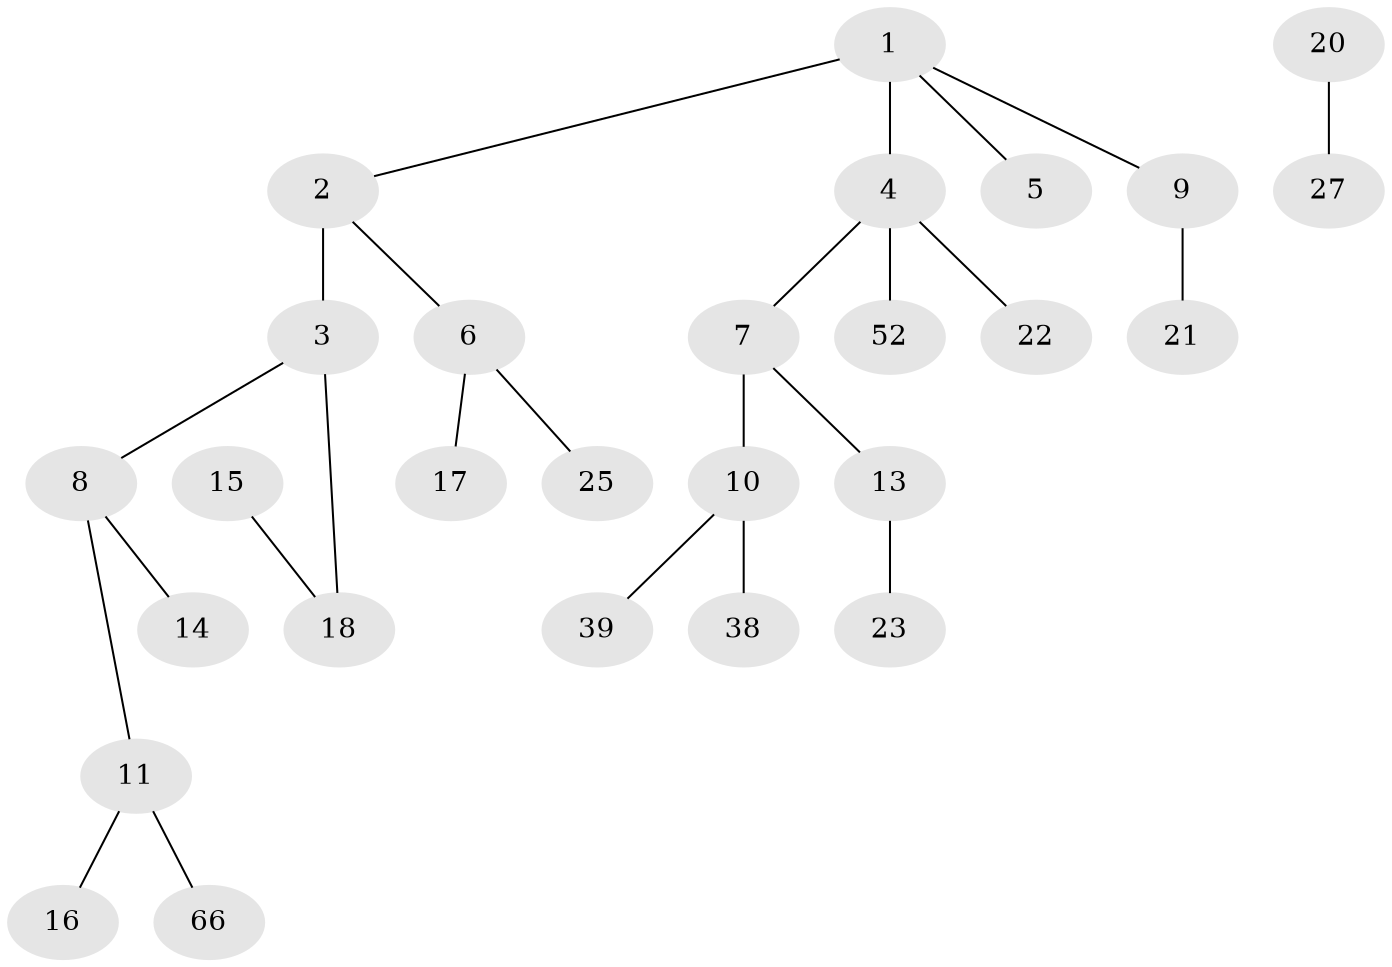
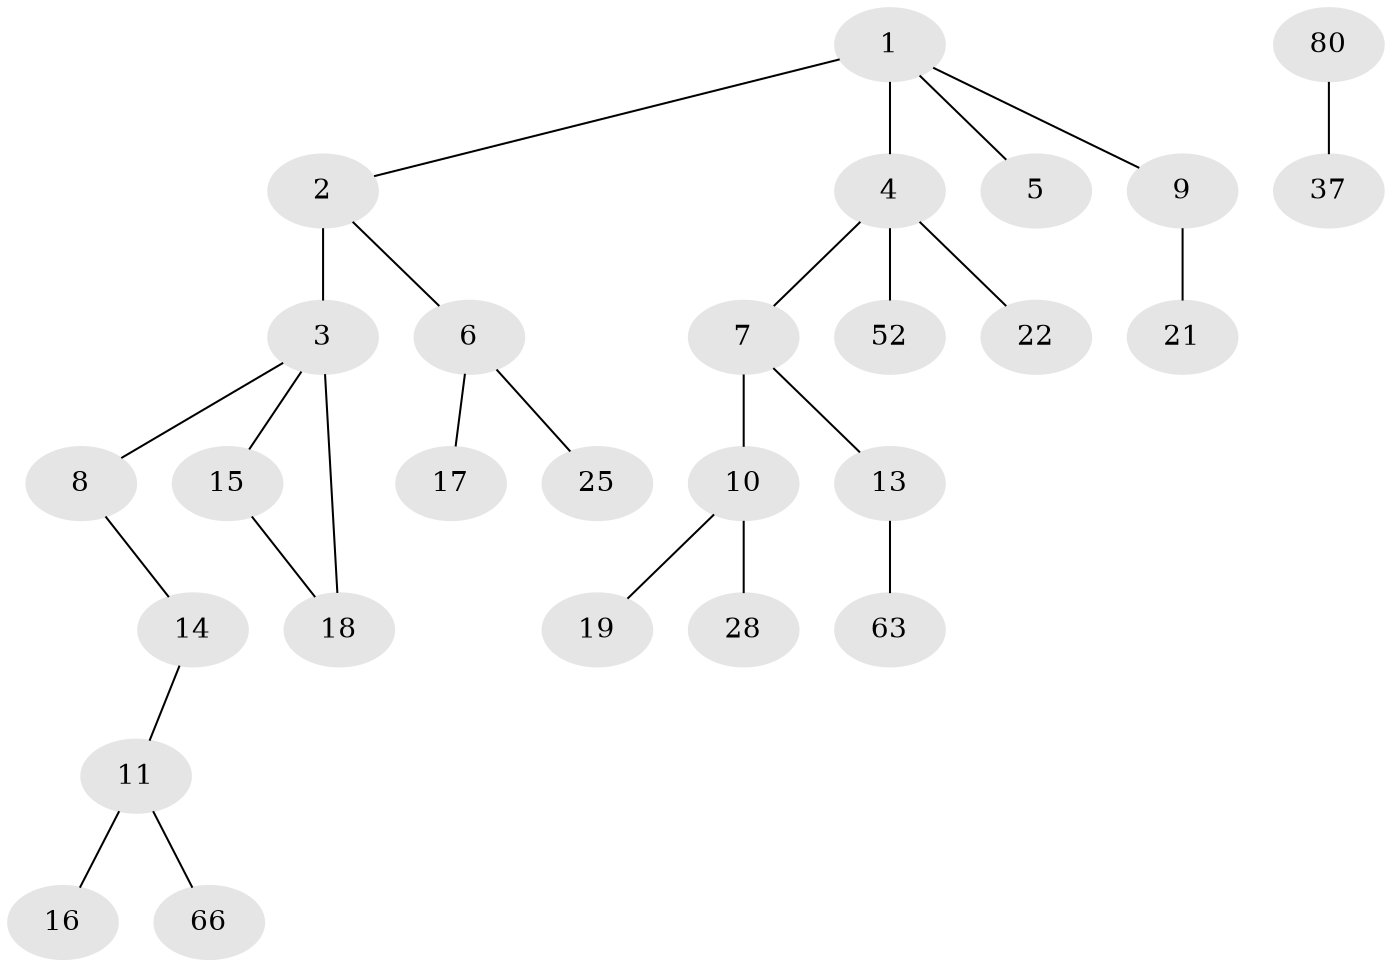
(1329, 45) -> (1329, 45)
(1329, 191) -> (1329, 191)
none -> (275, 411)
(109, 630) -> (165, 703)
(597, 630) -> (597, 630)
(744, 630) -> (744, 630)
(890, 630) -> (890, 630)
